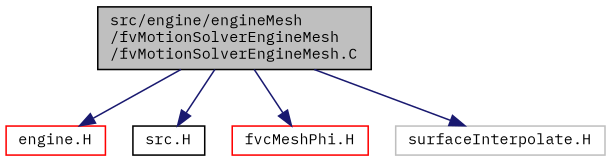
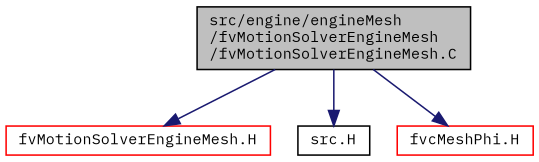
(56, 141) -> (138, 141)
(500, 141) -> none
